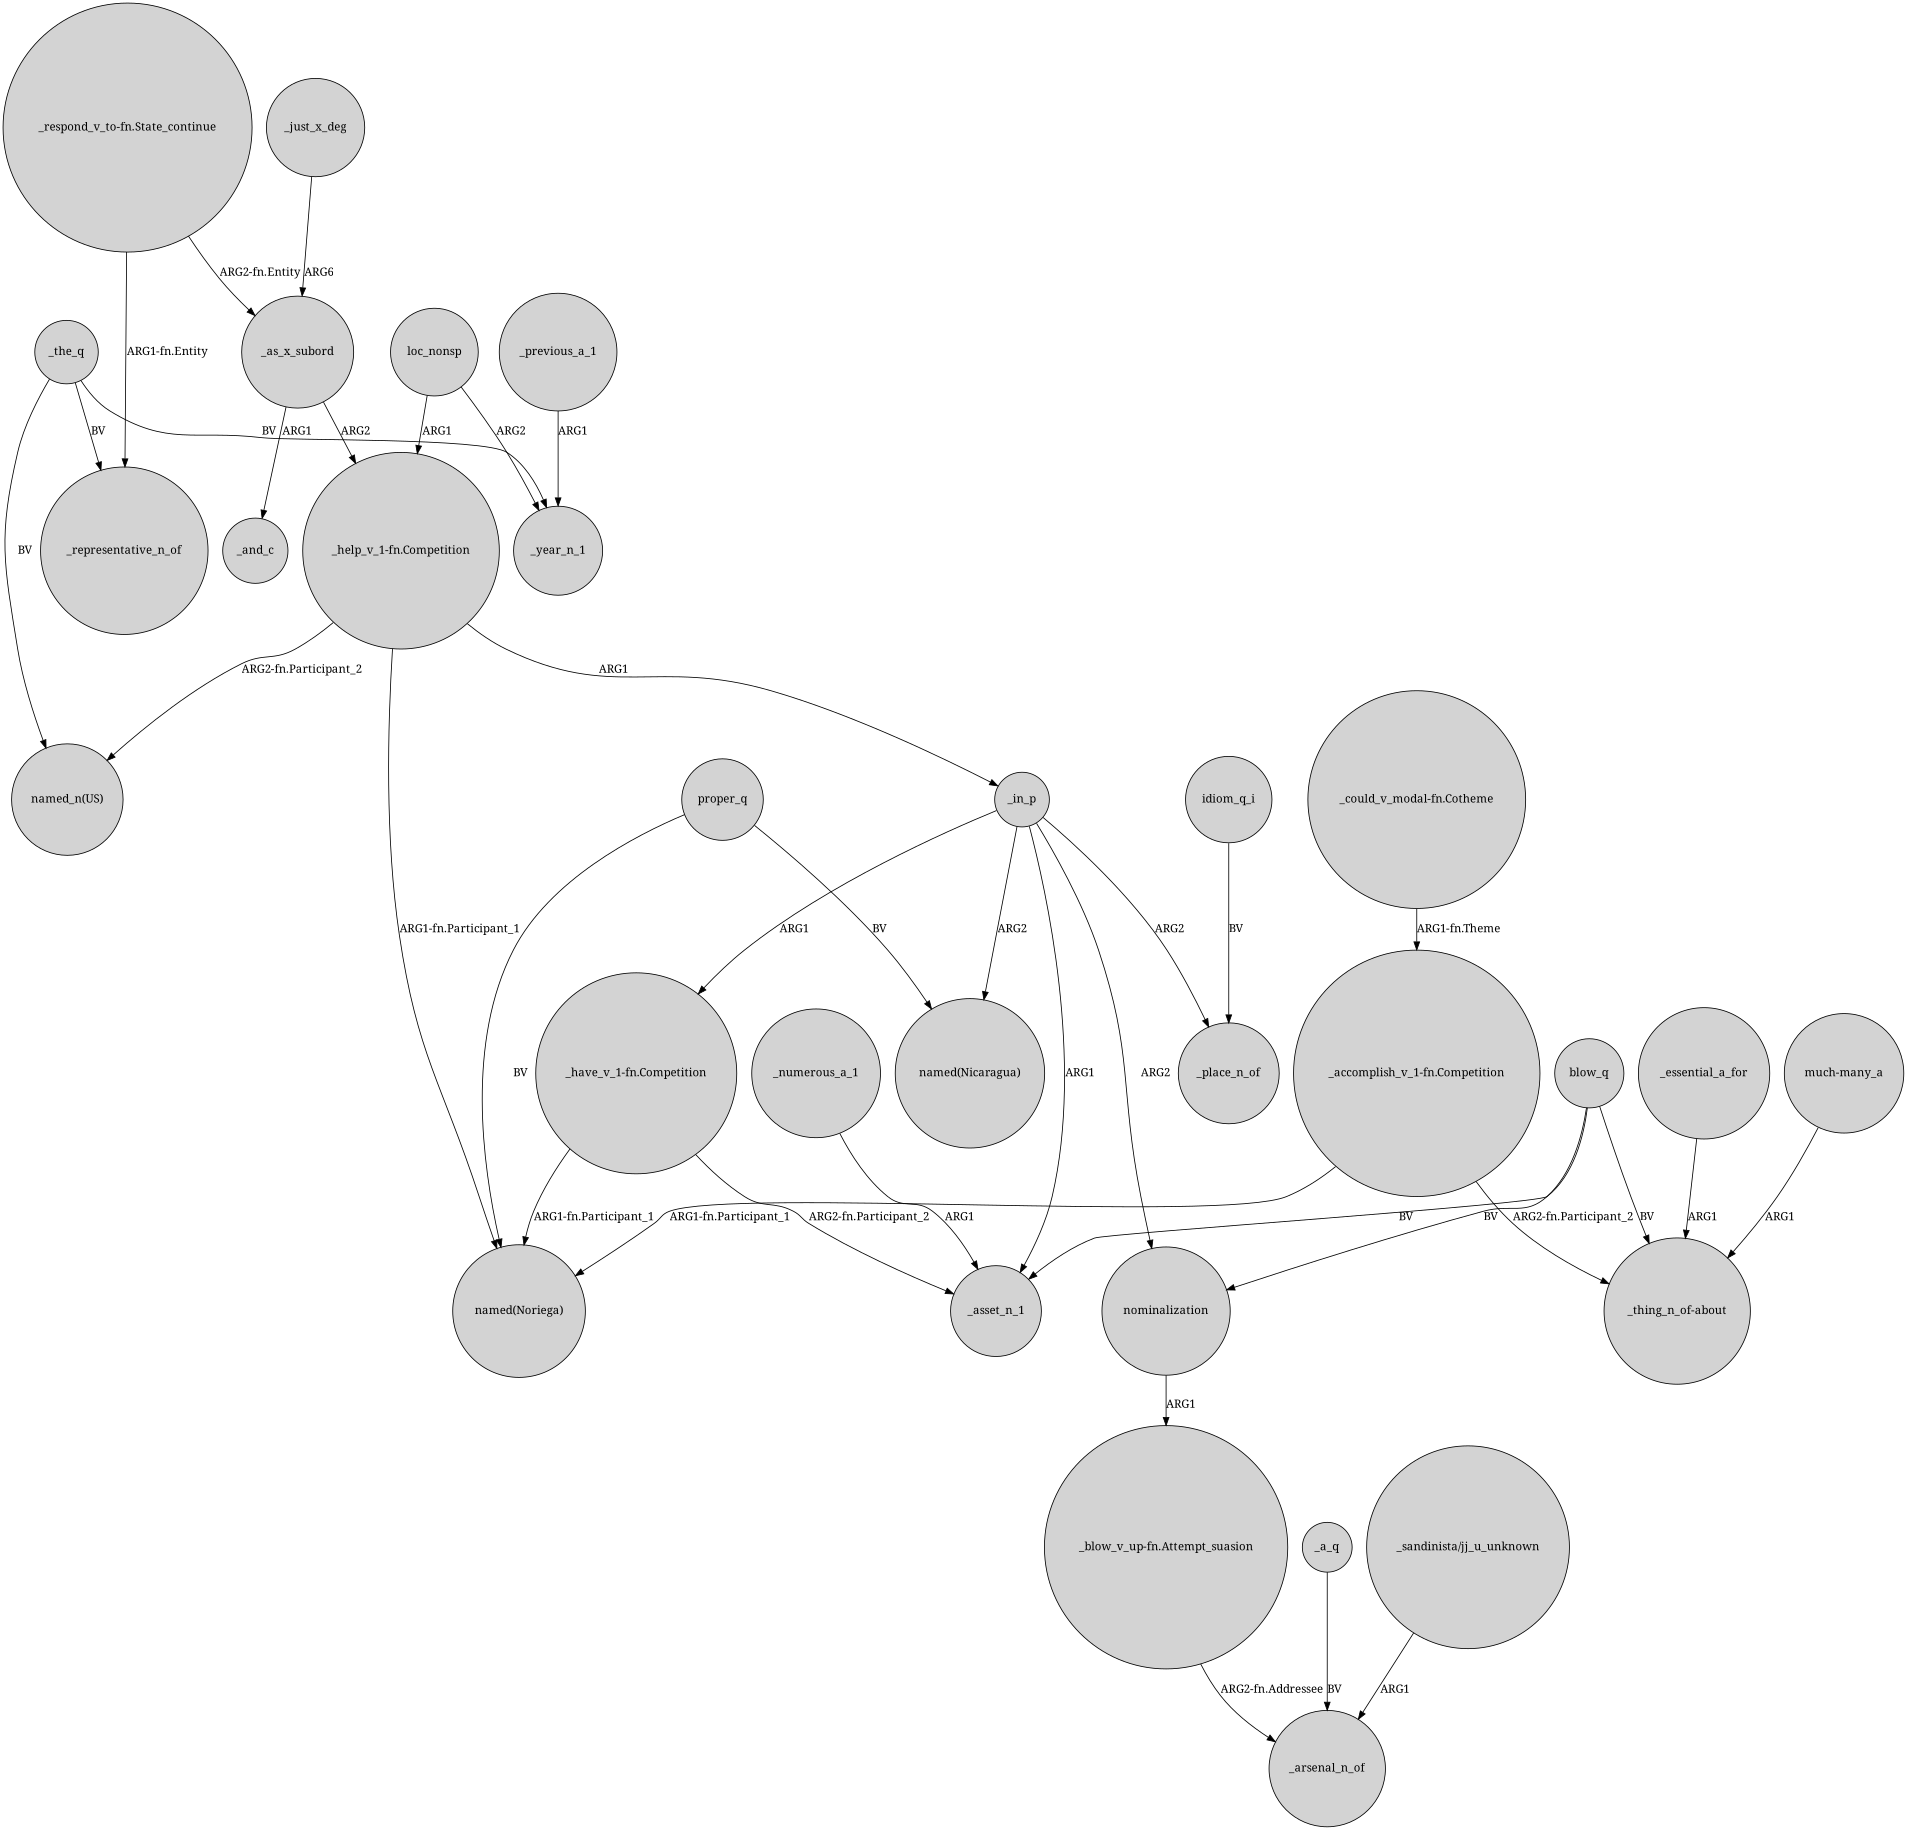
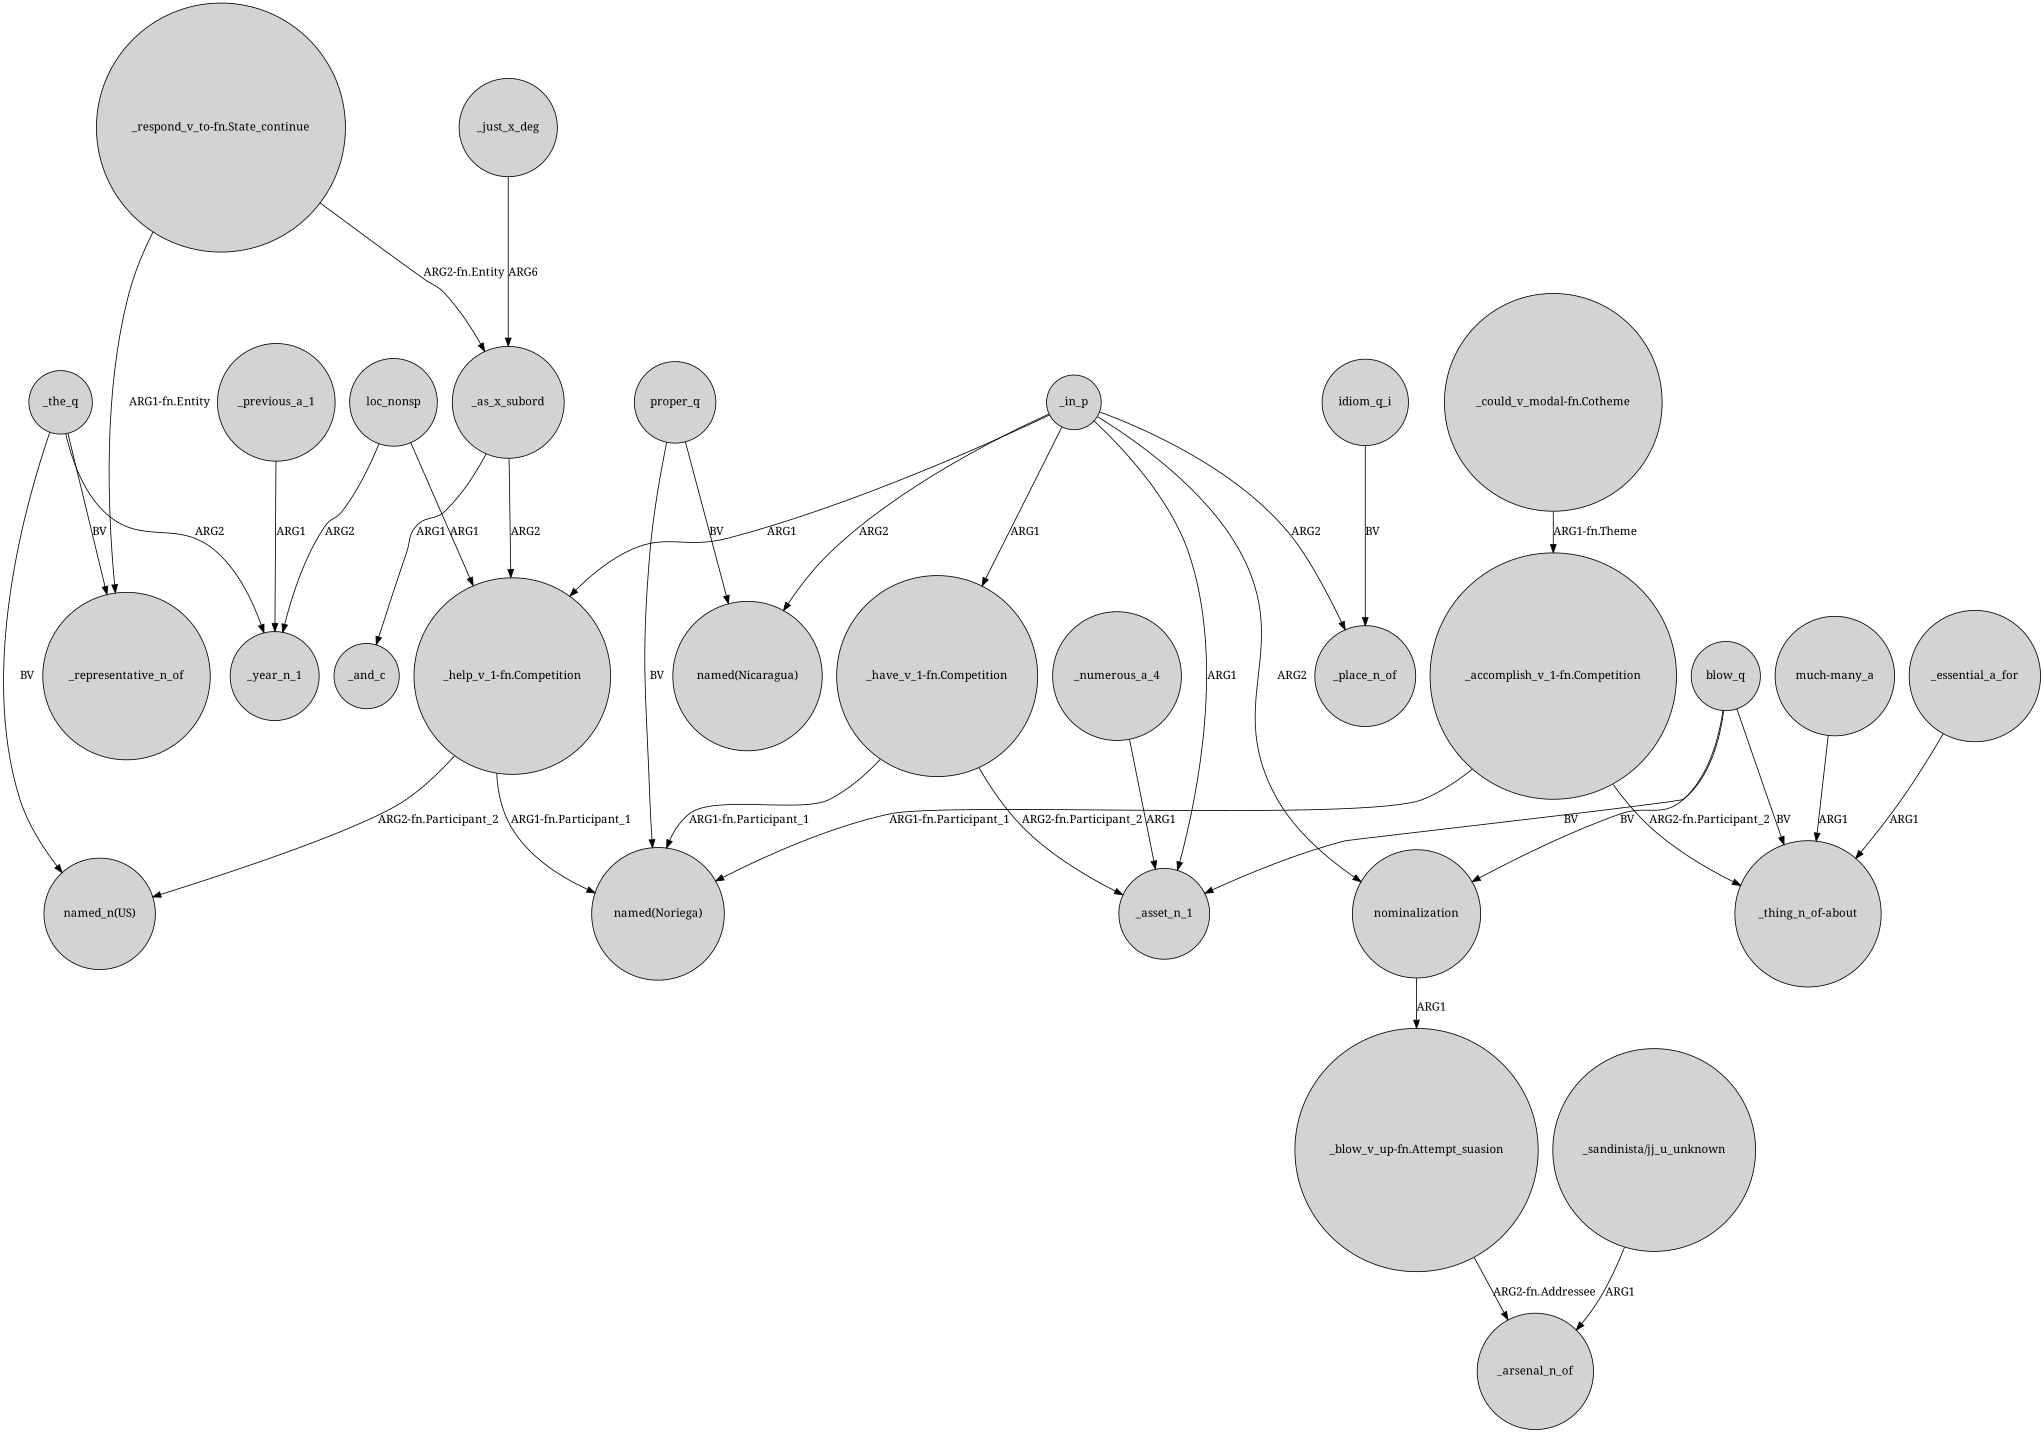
(270, 432) -> (210, 532)
(732, 682) -> (813, 512)
(816, 1073) -> (1117, 676)
(1327, 1547) -> none
